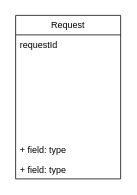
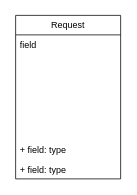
(43, 46) -> (30, 46)
